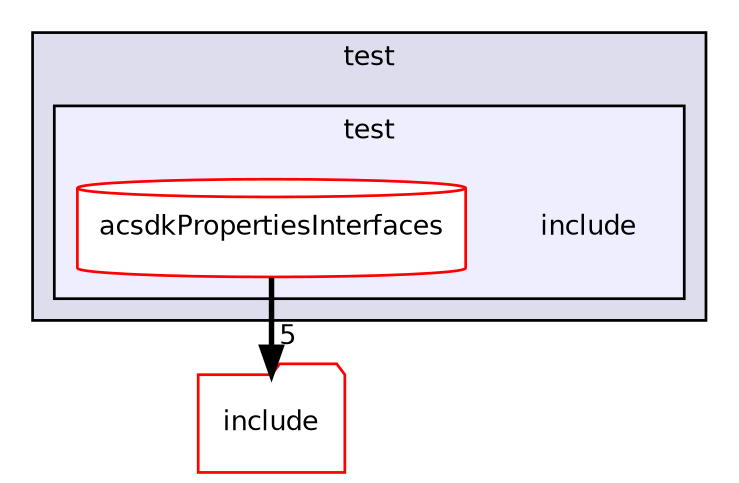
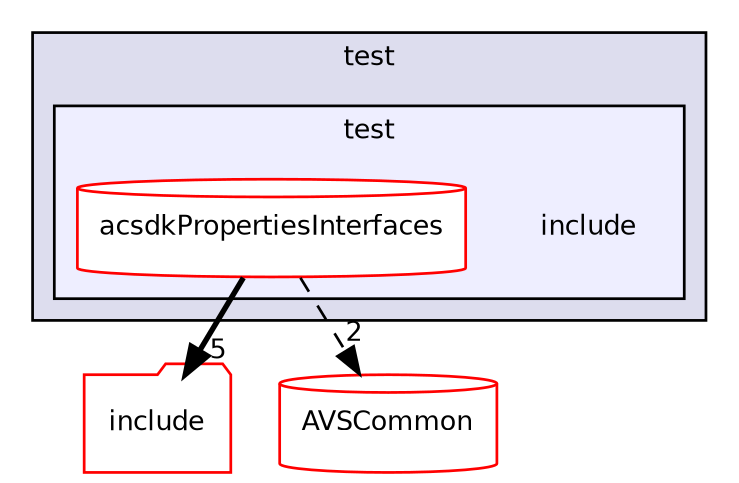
none -> (388, 424)
